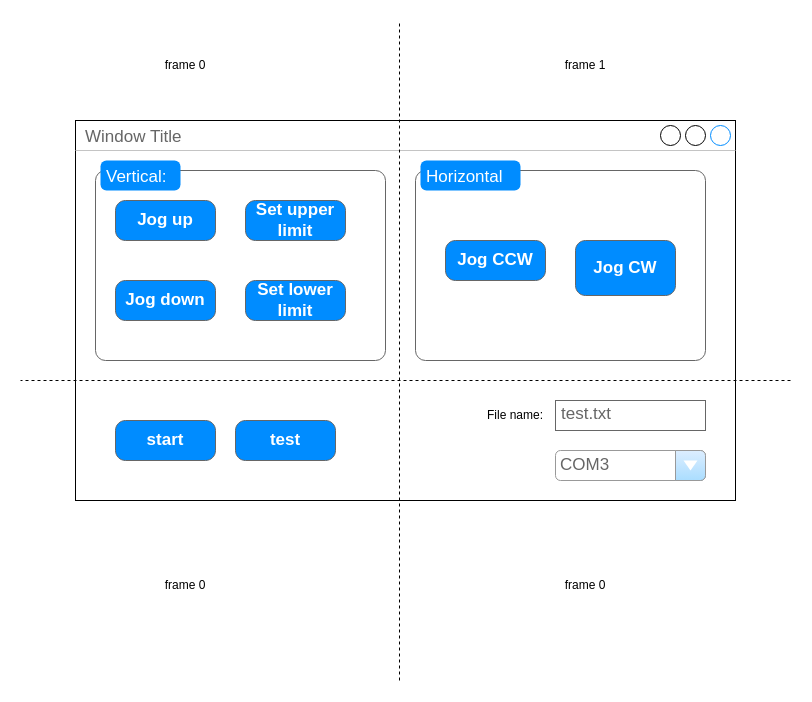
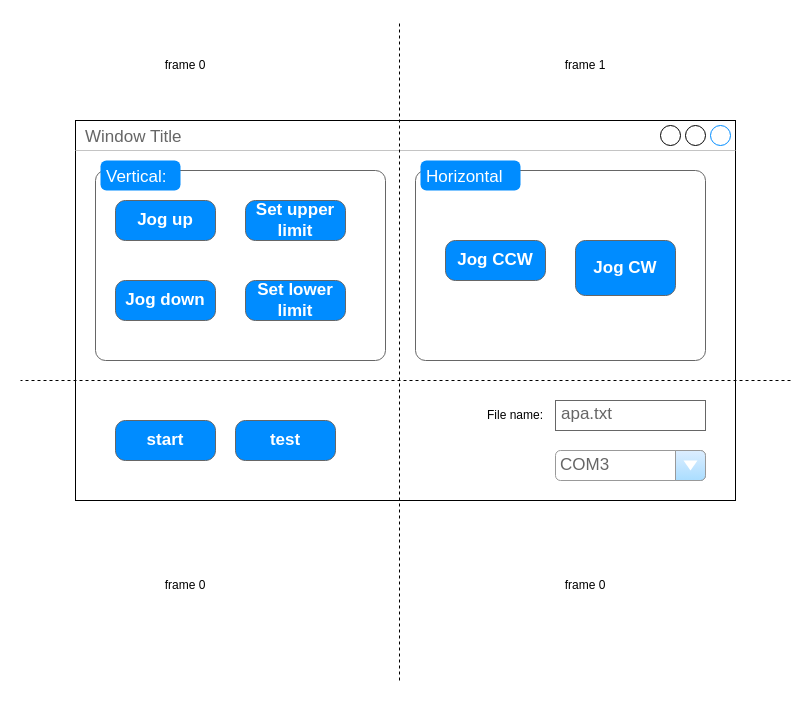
(597, 415) -> (593, 415)
